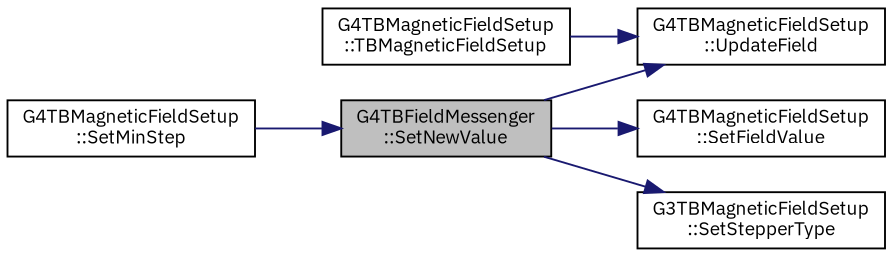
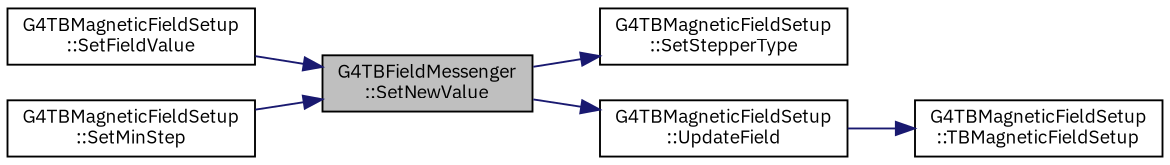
(594, 37) -> (872, 128)
(585, 128) -> (280, 60)
(761, 220) -> (724, 37)
